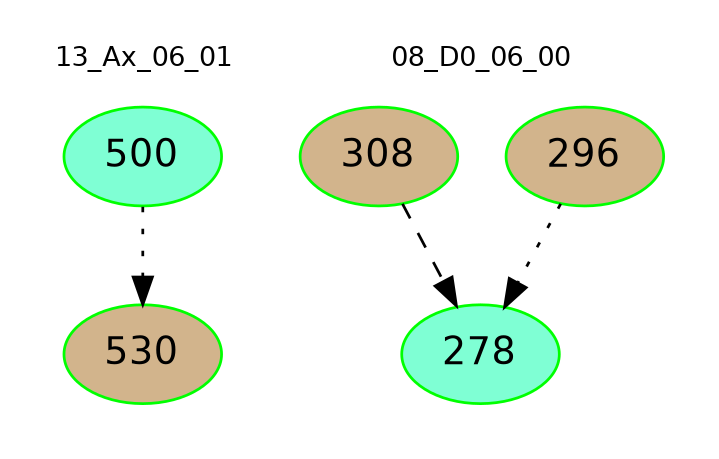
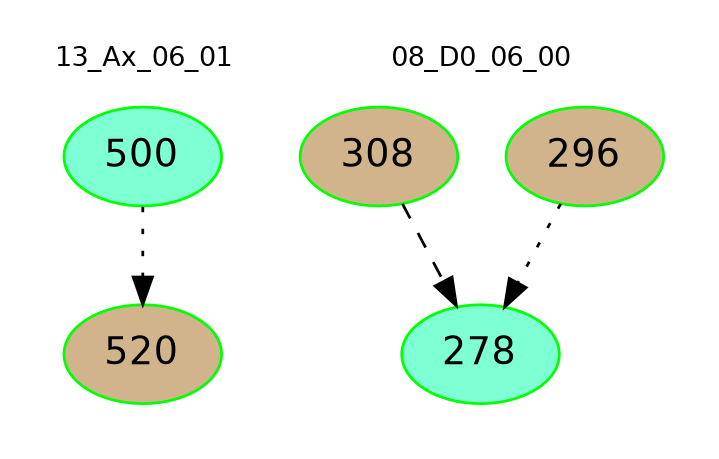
(143, 354) -> (143, 354)
